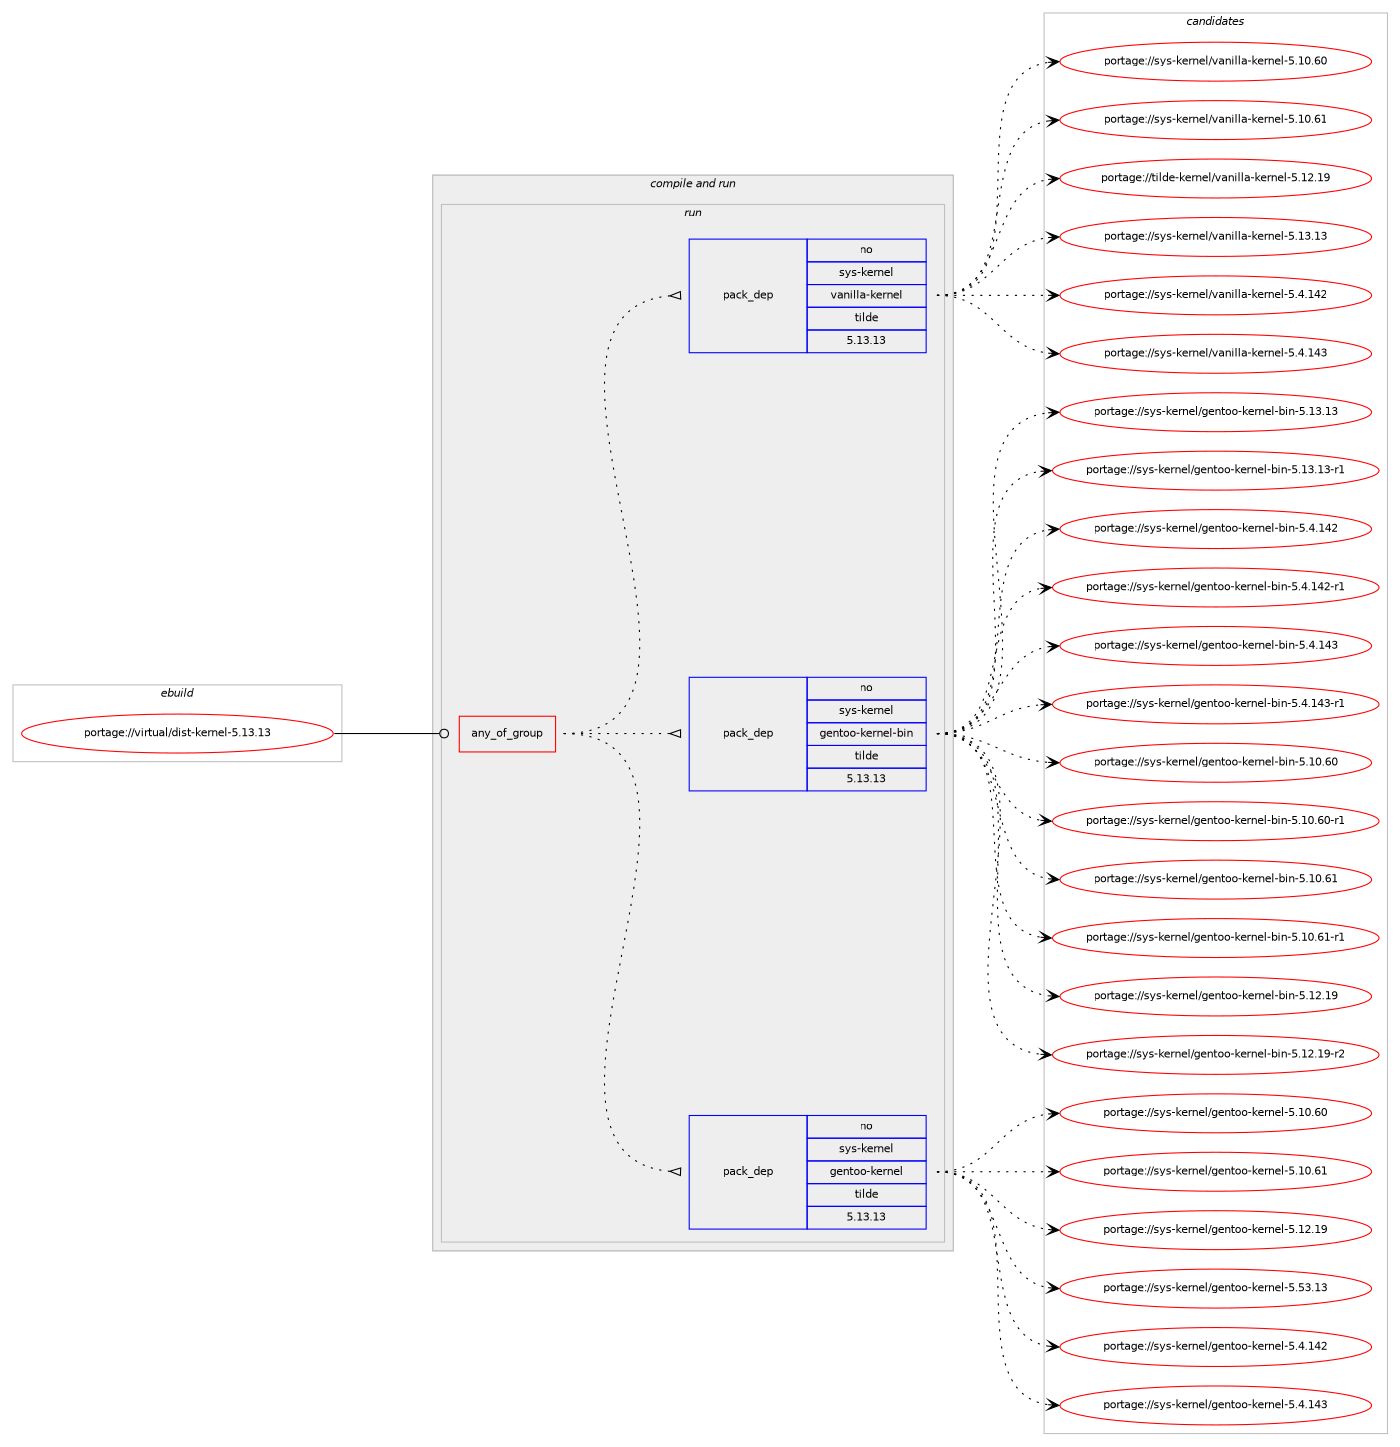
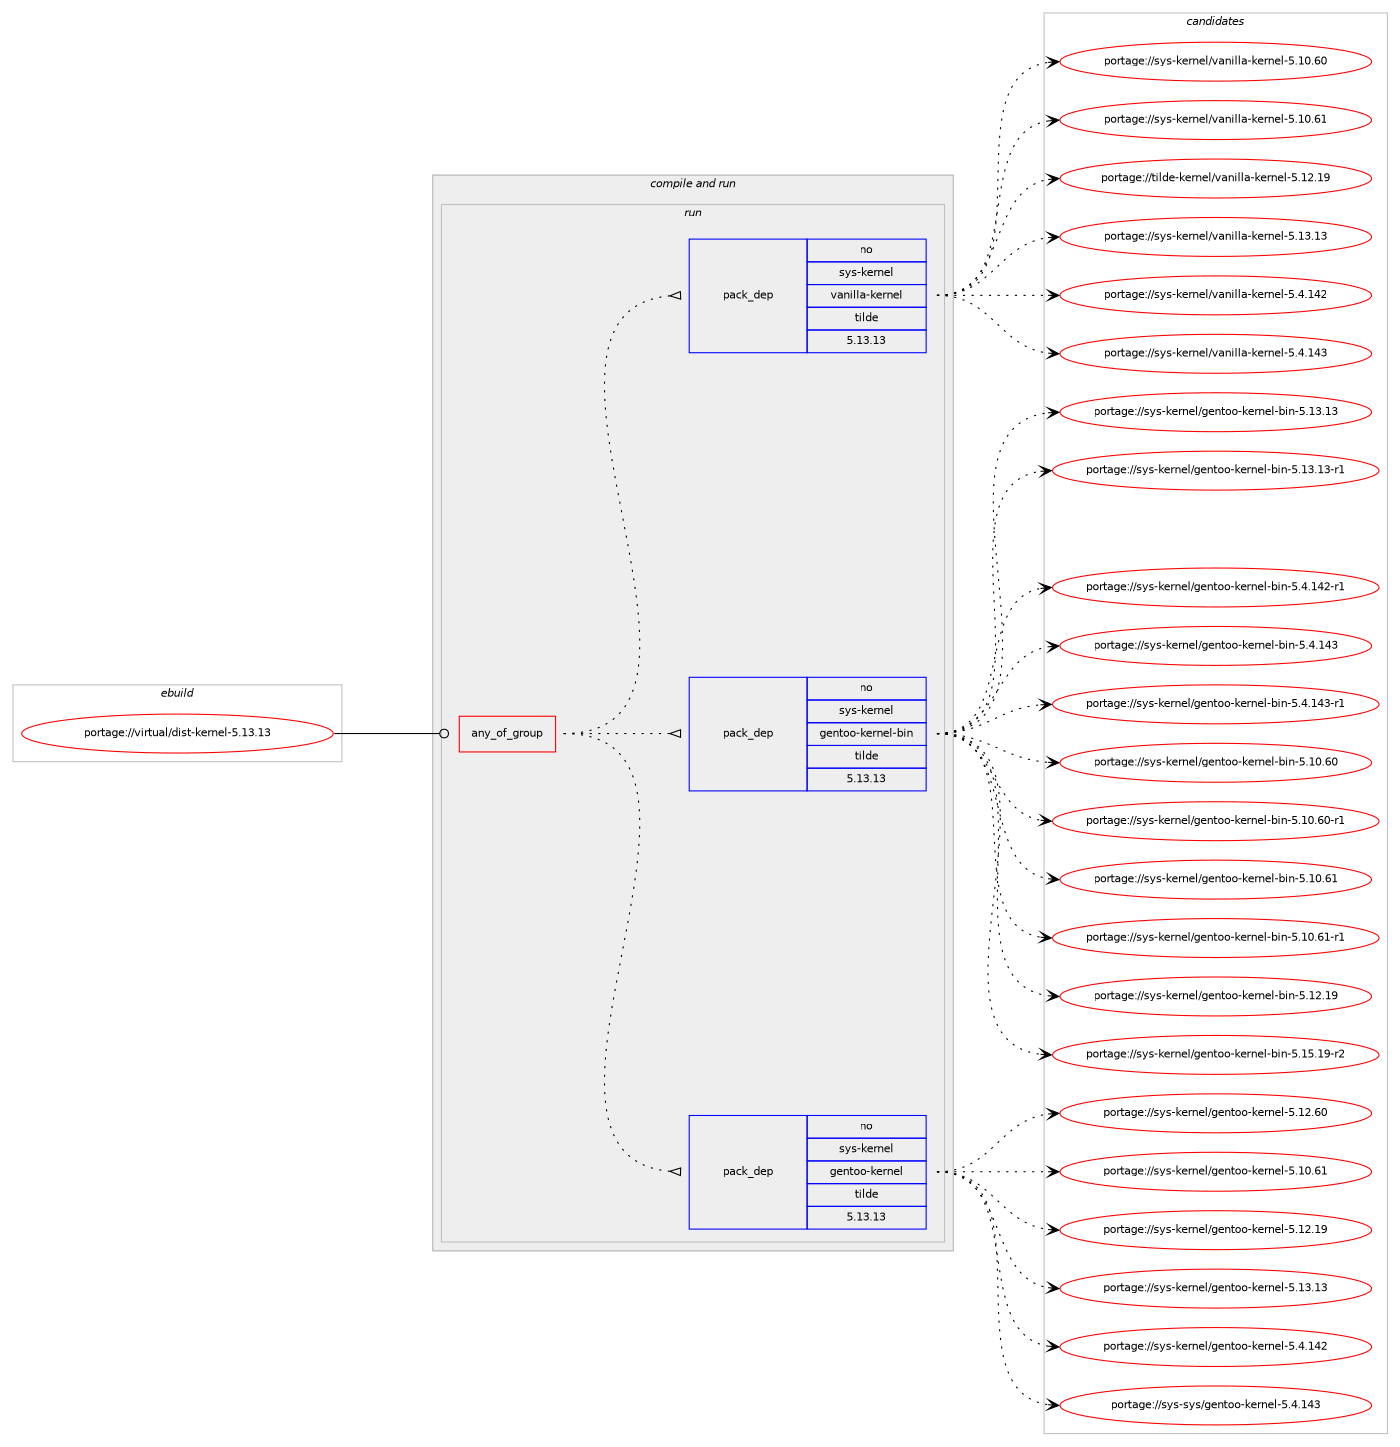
(1216, 529) -> none
(1216, 1055) -> (1216, 1055)
(1216, 1113) -> (1216, 1113)
(1216, 1289) -> (1216, 1289)
(1216, 1405) -> (1216, 1405)
